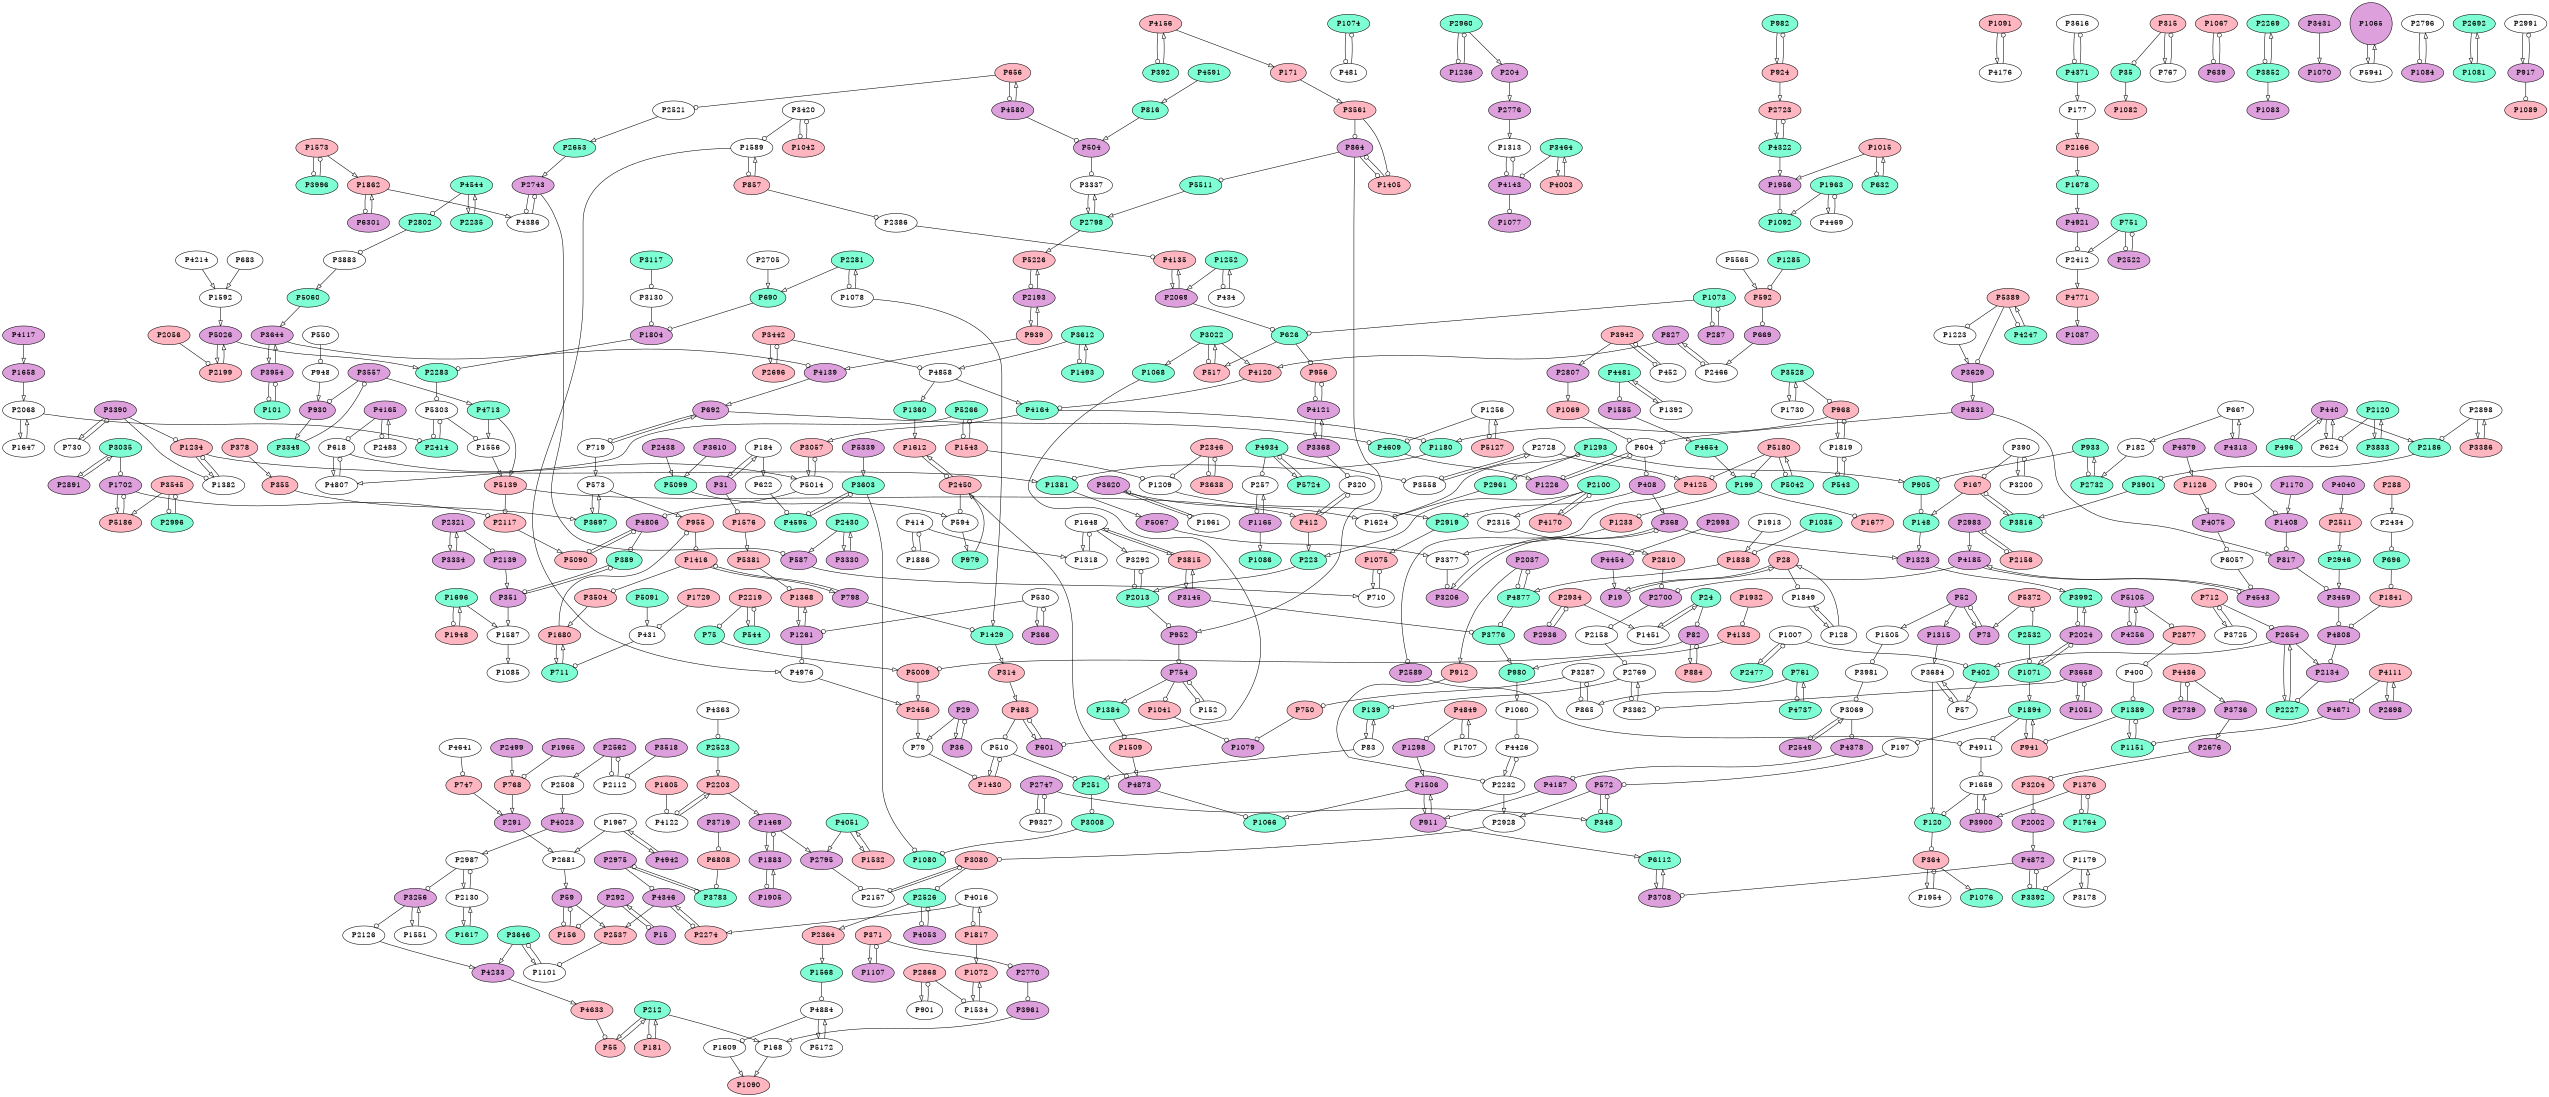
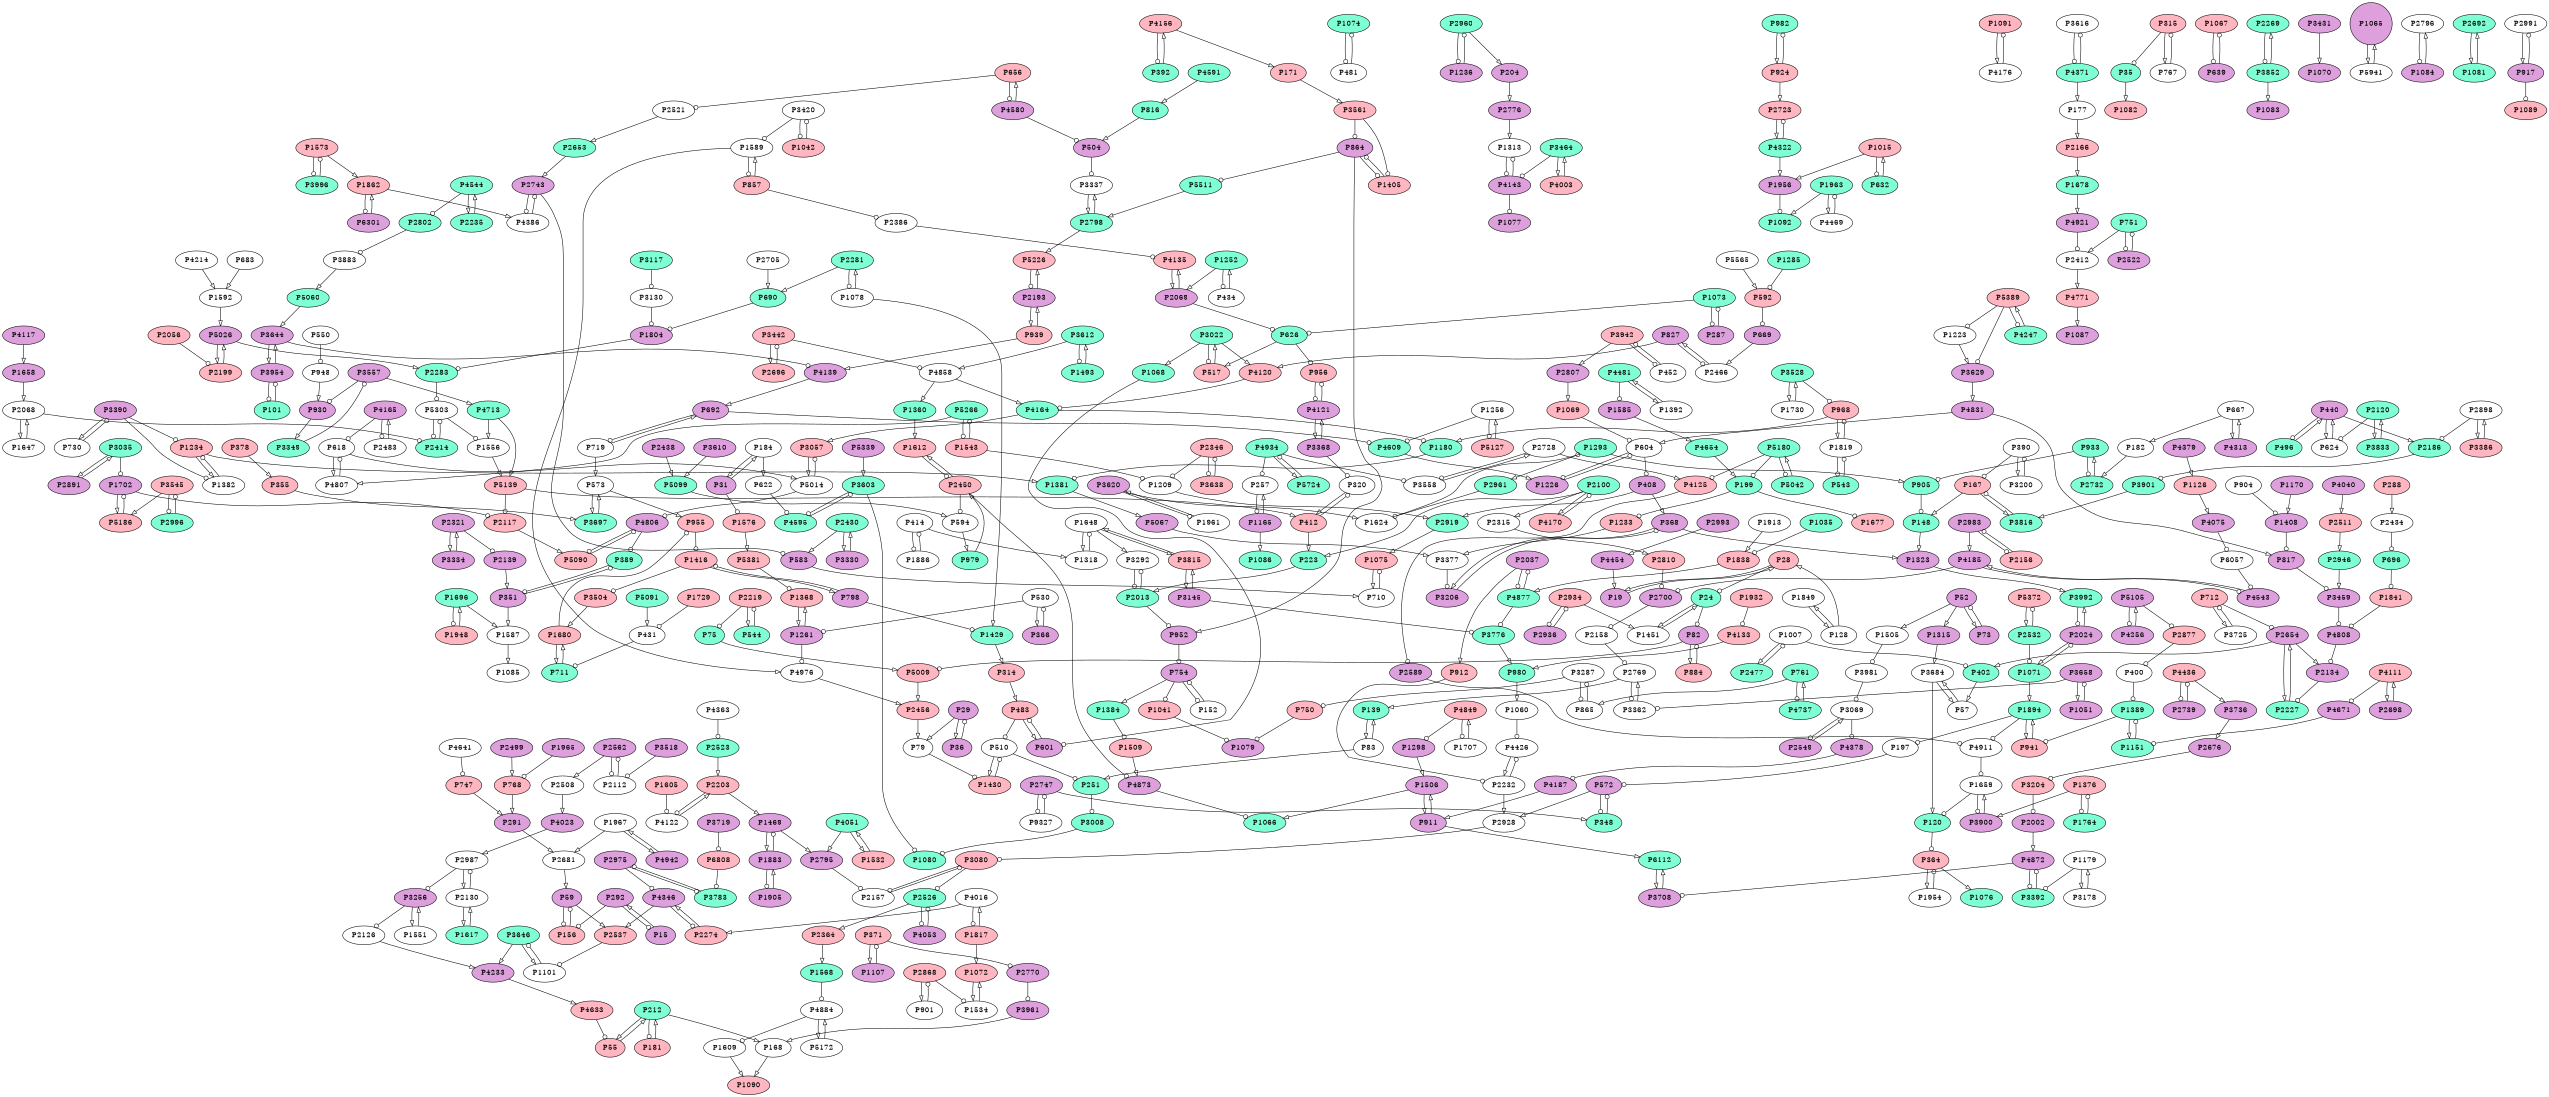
(1779, 448) -> (1779, 448)
(799, 560) -> (799, 560)
(1791, 575) -> (1747, 578)
(2008, 615) -> (2026, 614)
